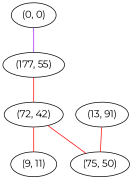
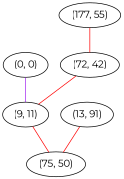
(34, 40) -> (26, 90)
(67, 139) -> (41, 139)
